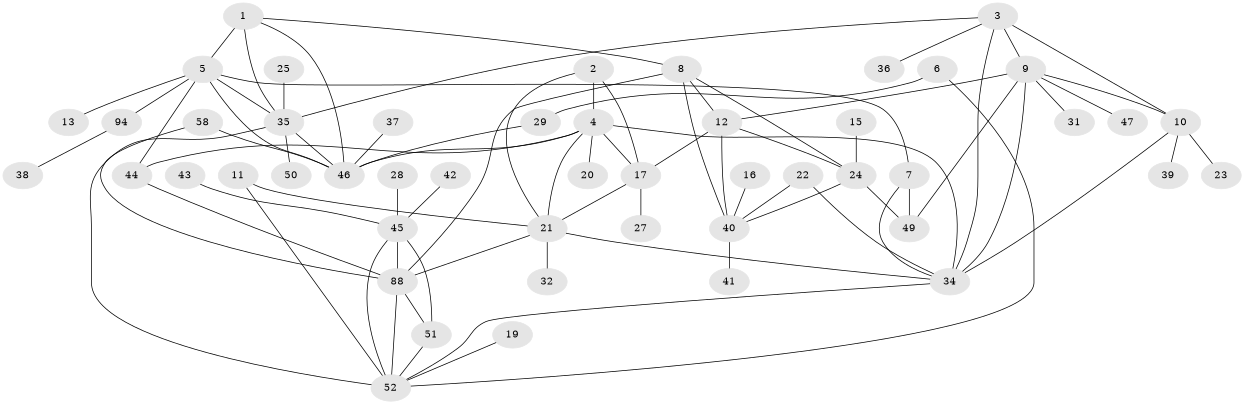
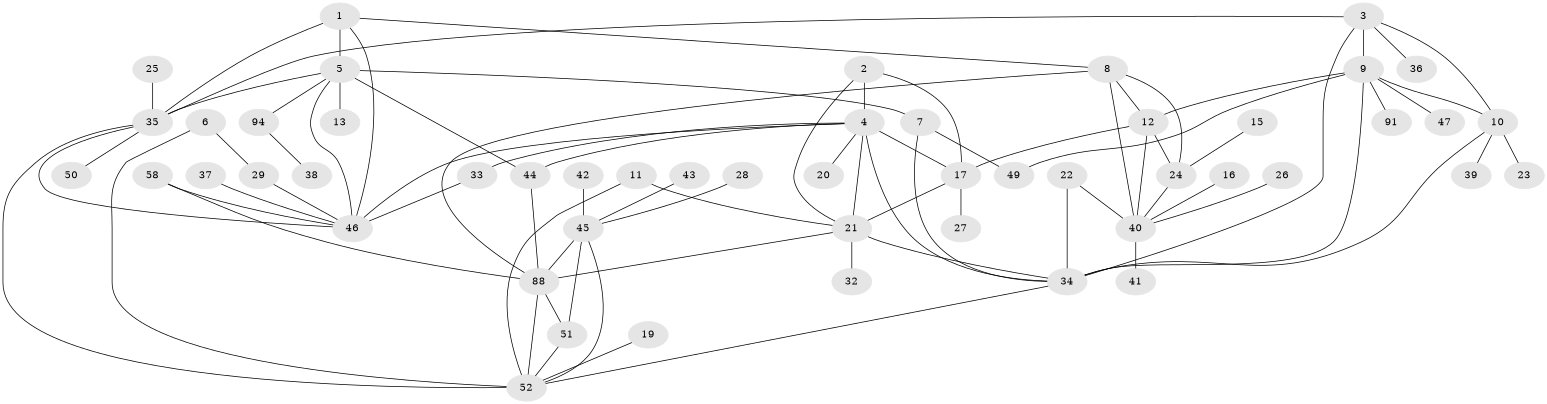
(1075, 122) -> (1392, 122)
none -> (477, 176)
none -> (1283, 176)
(883, 202) -> none
